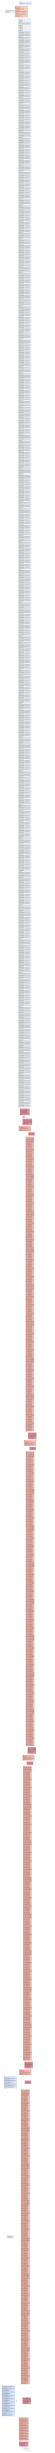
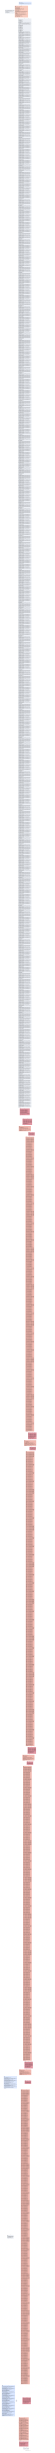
(24, 1117) -> none
